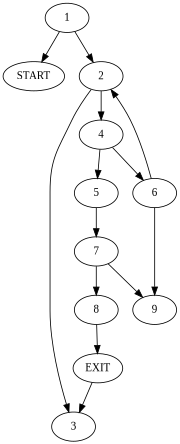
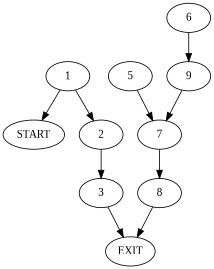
(101, 135) -> none
(137, 136) -> none
(122, 278) -> (176, 102)
(87, 394) -> (114, 218)
